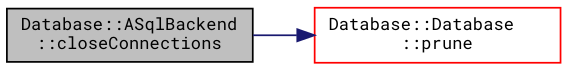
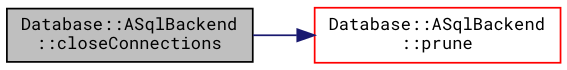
(438, 35) -> (438, 35)
